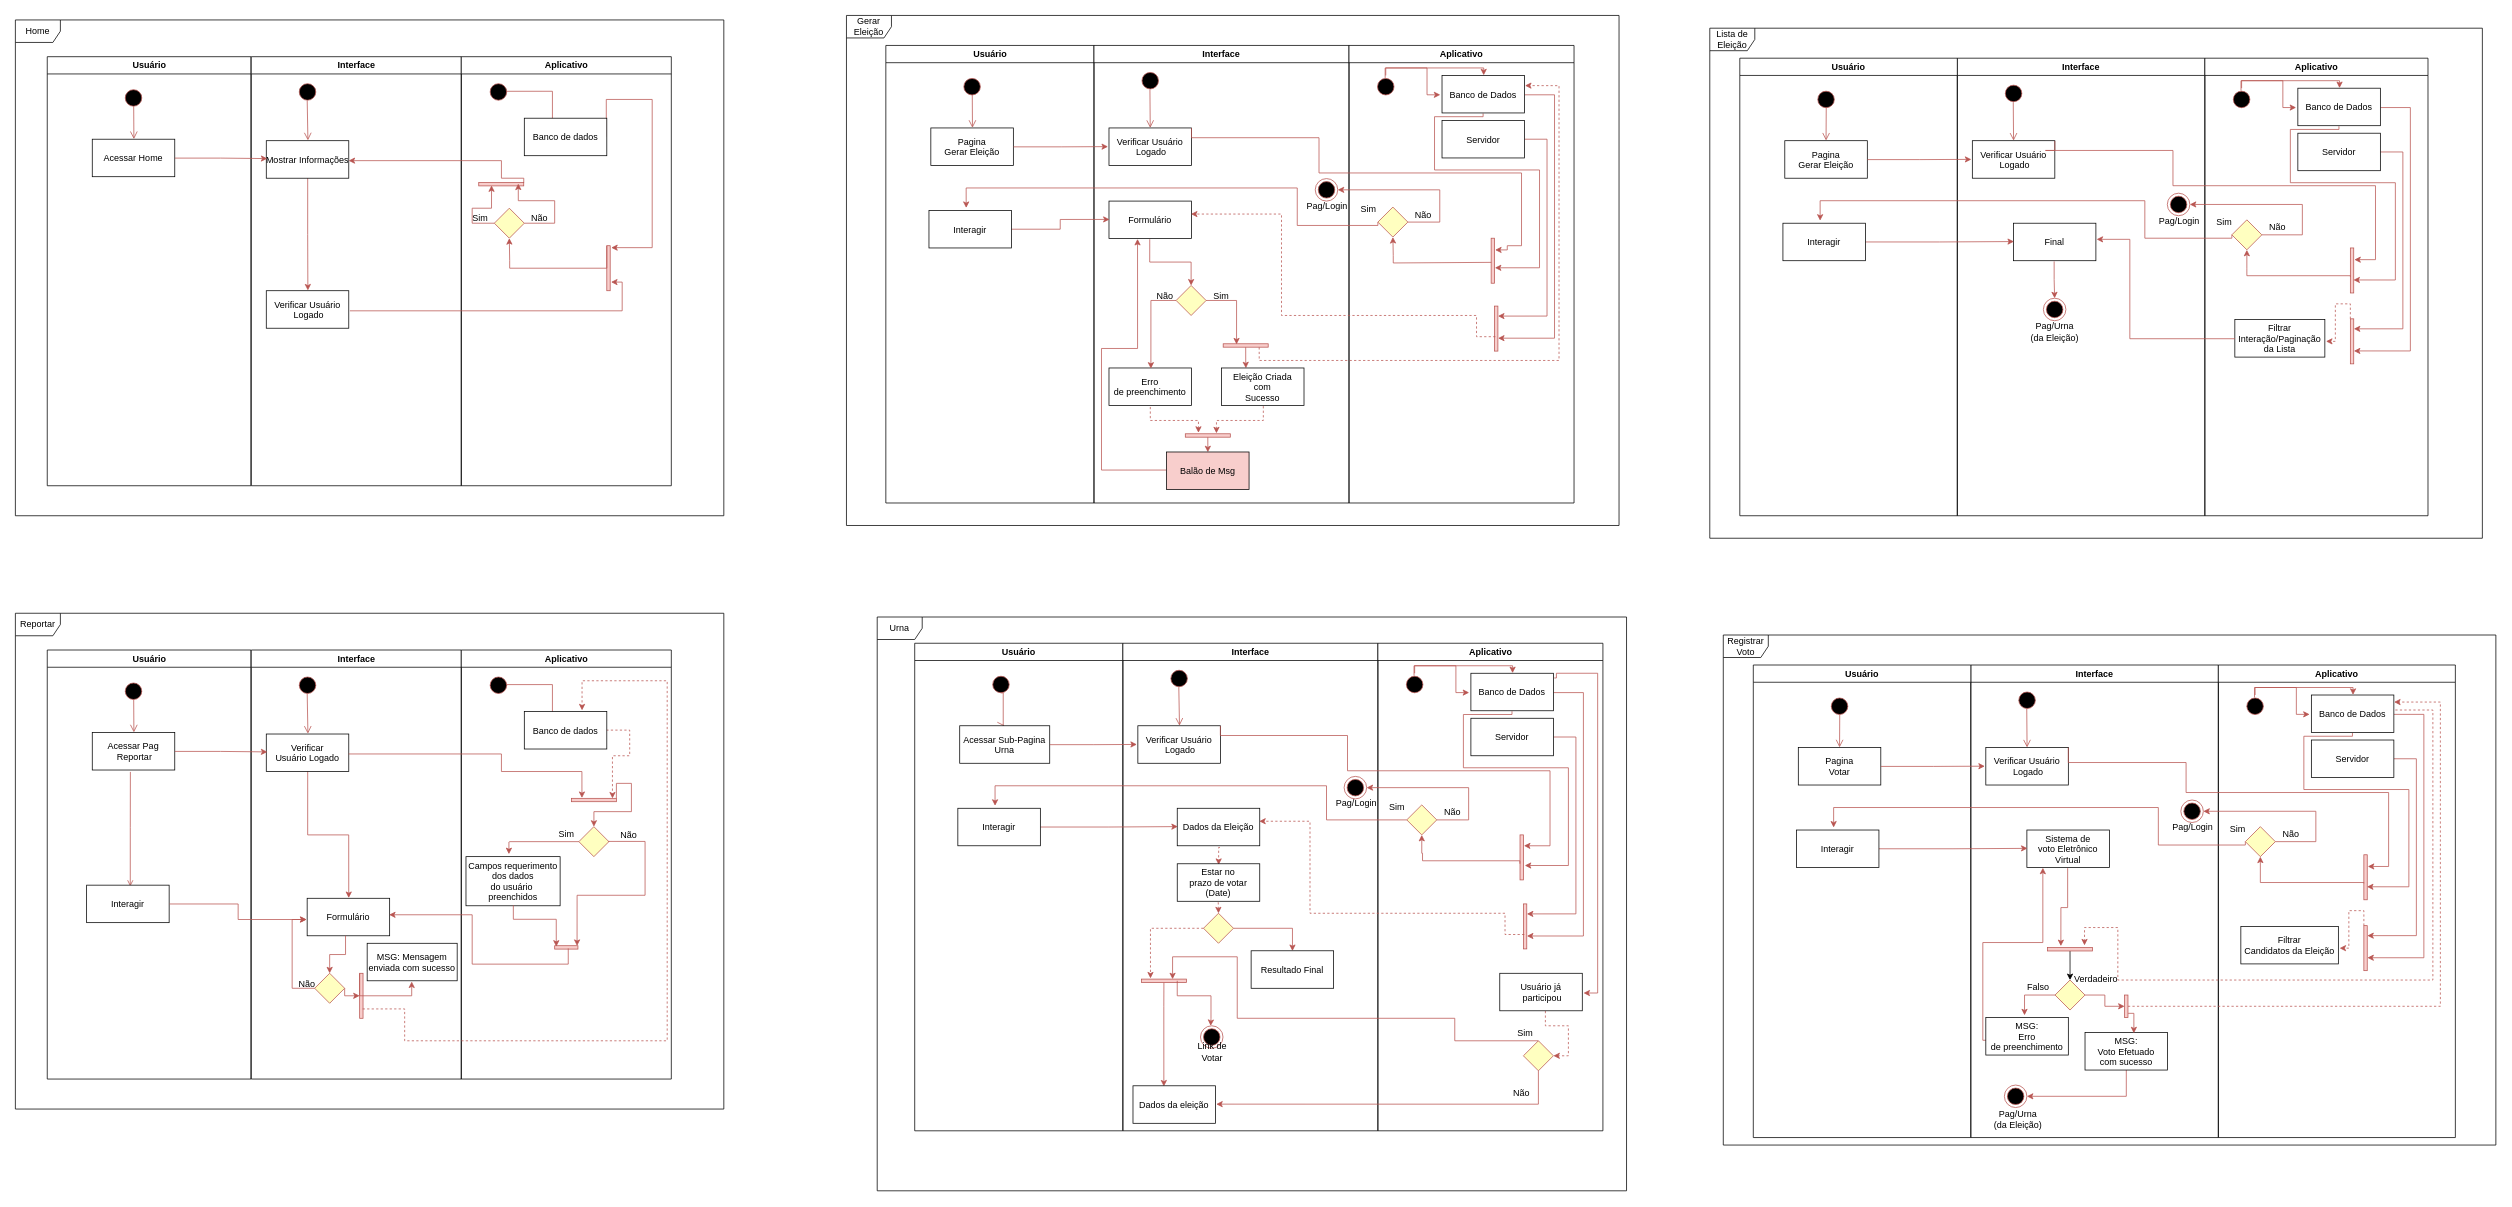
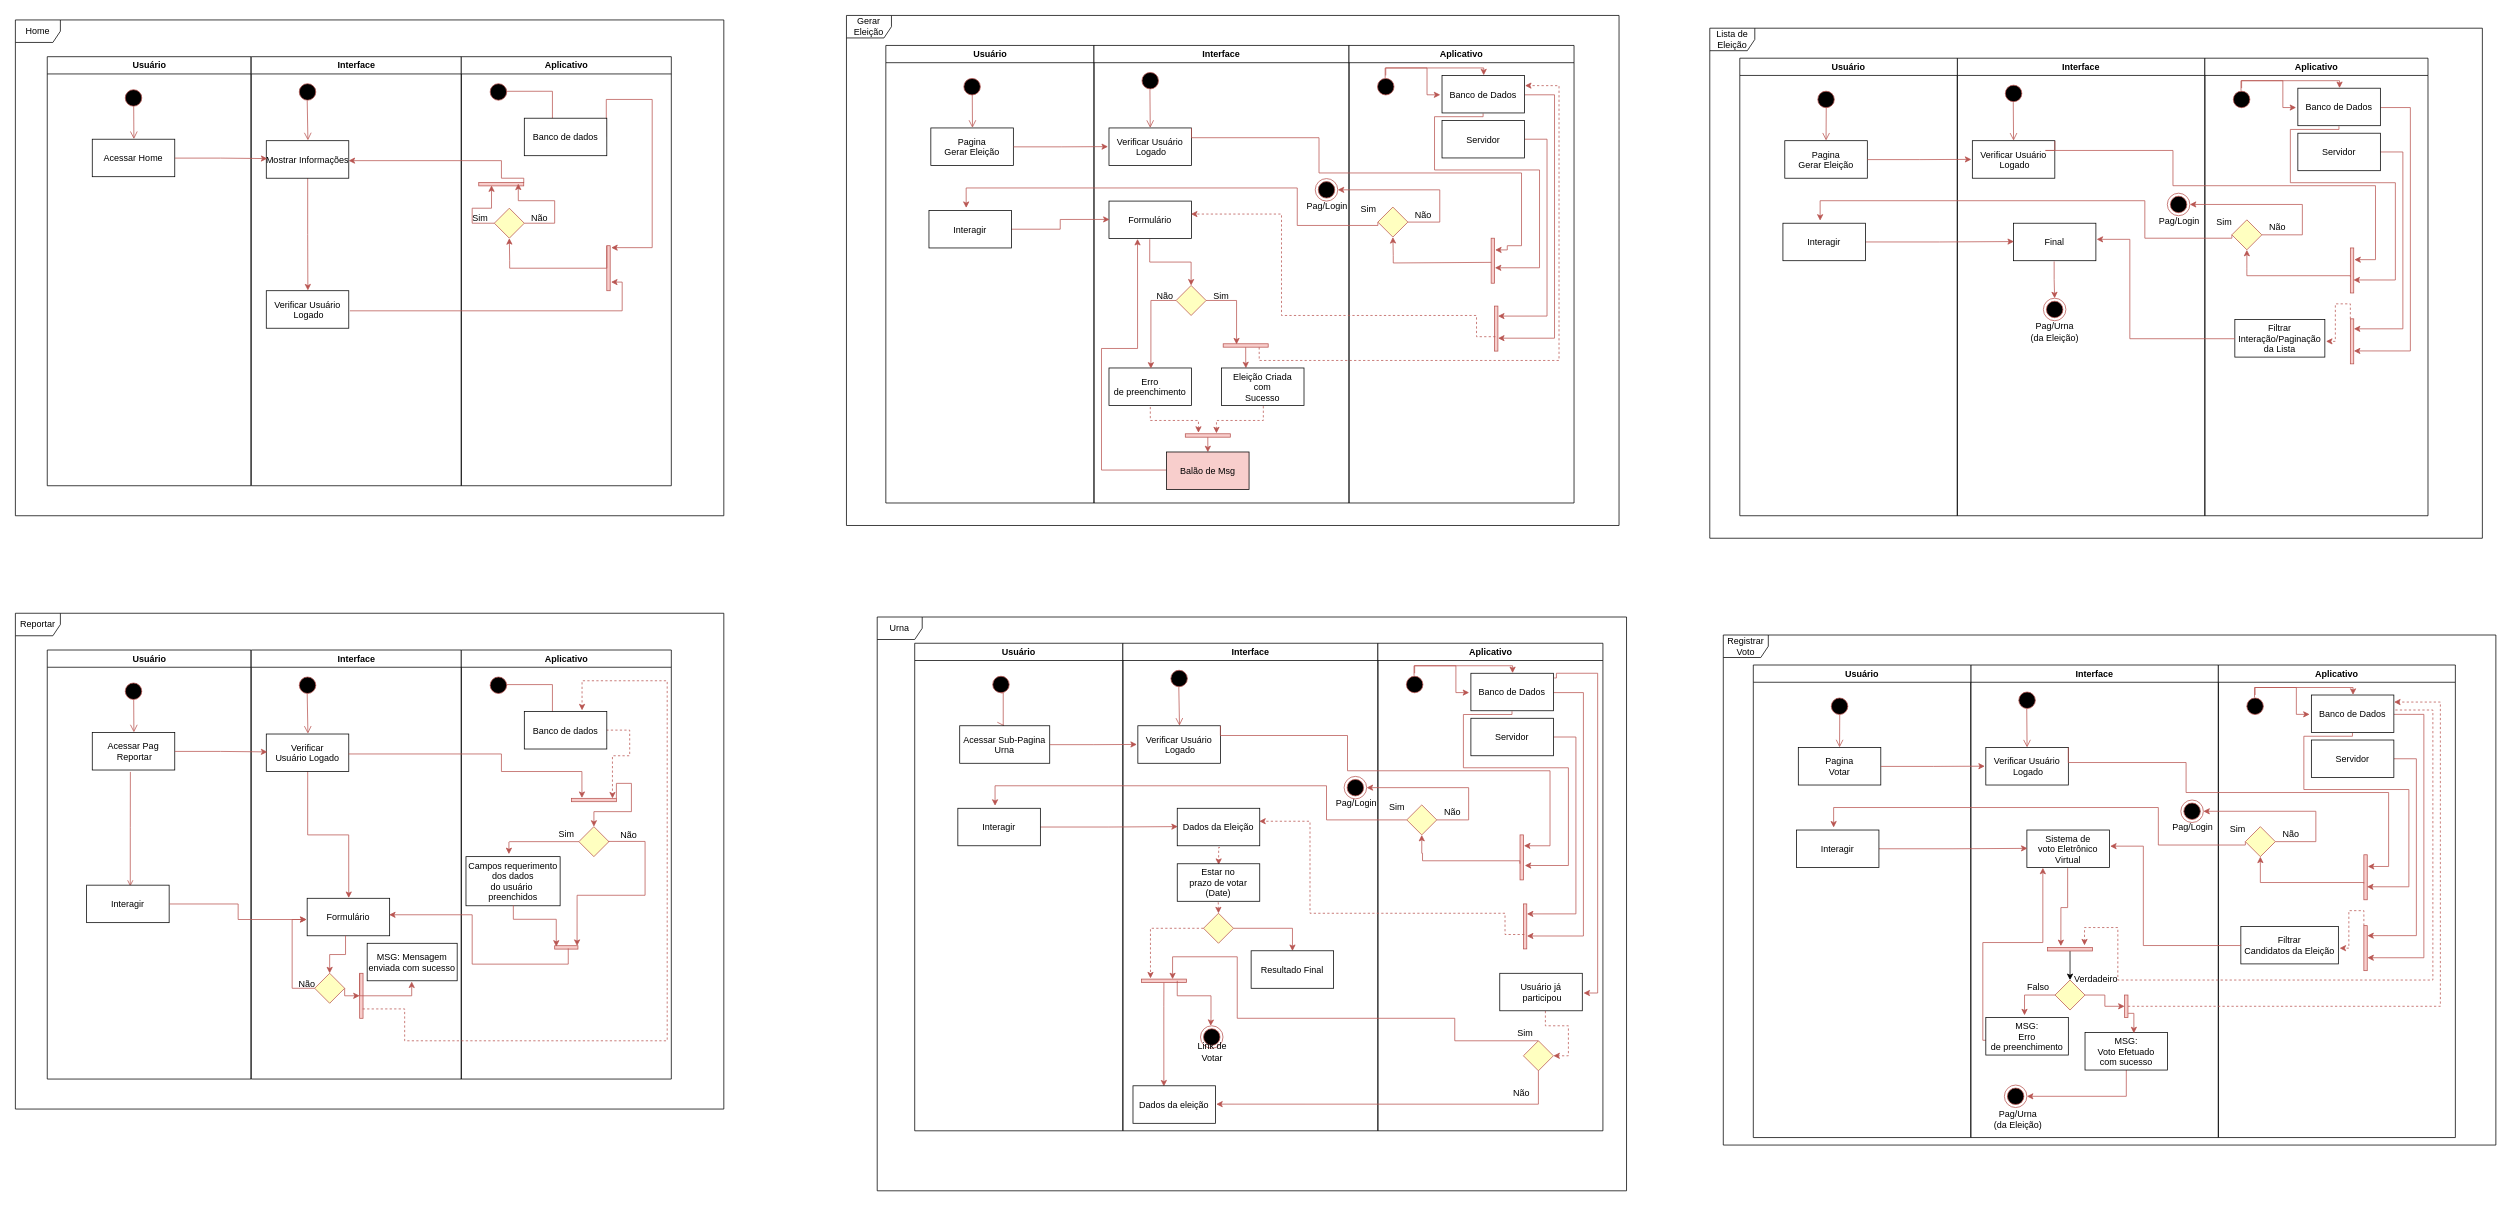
none -> (2143, 943)
